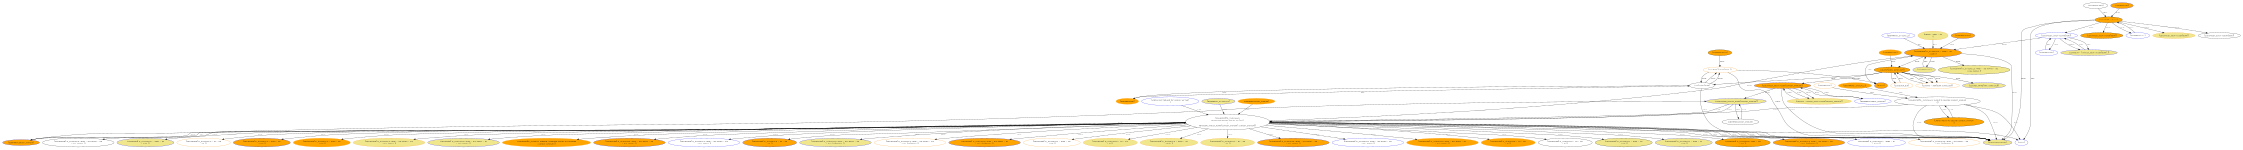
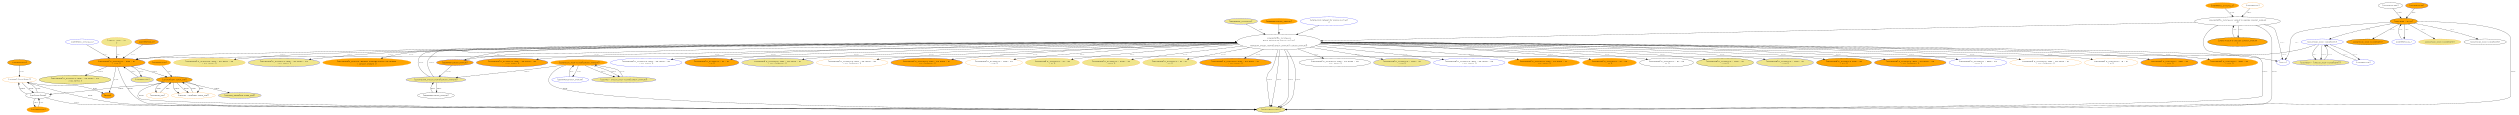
(1843, 79) -> (421, 106)
(1782, 86) -> (579, 63)
(1819, 101) -> (624, 80)
(1997, 143) -> (1271, 110)
